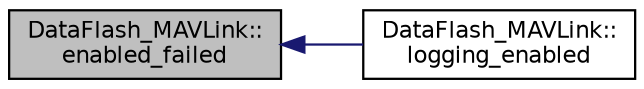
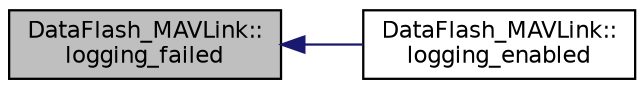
(145, 45) -> (145, 45)
